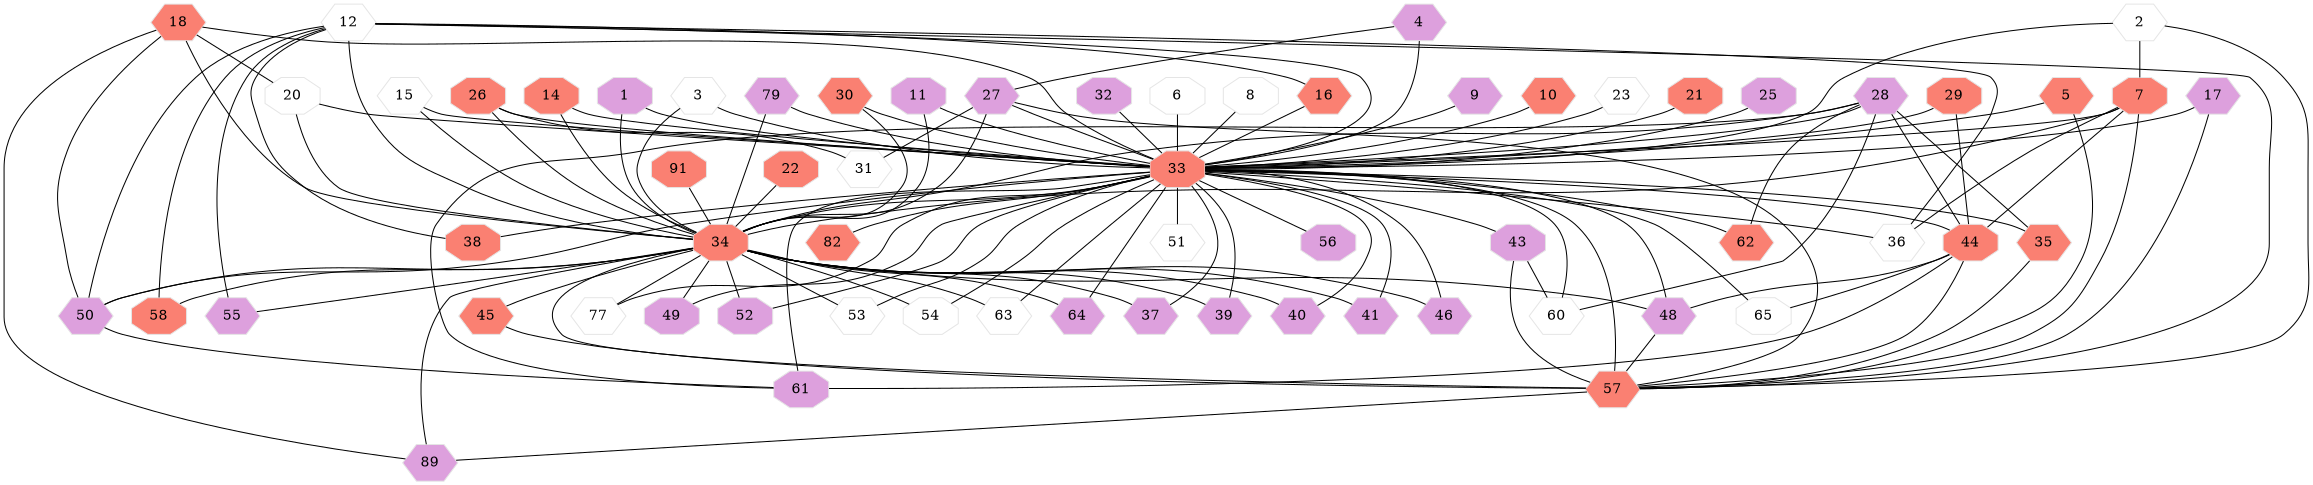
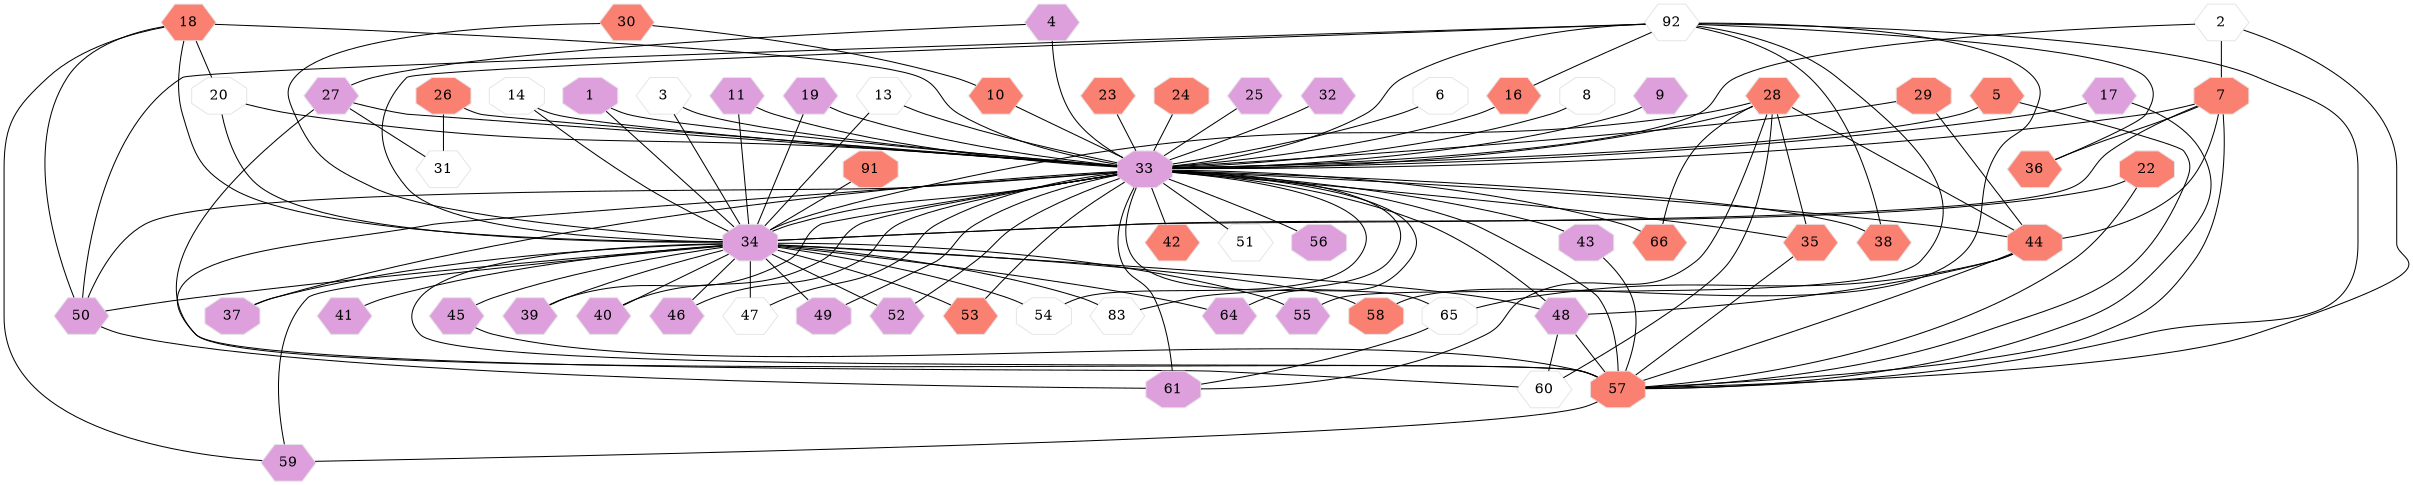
(349, 22) -> (1672, 22)
(405, 96) -> (884, 96)
(552, 96) -> (517, 96)
(772, 96) -> (810, 96)
(919, 96) -> (737, 96)
(1104, 96) -> (1328, 96)
(1622, 96) -> (1108, 96)
(1695, 96) -> (1182, 96)
(1769, 96) -> (1255, 96)
(1881, 96) -> (1773, 96)
(1005, 144) -> (800, 44)
(1177, 169) -> (1145, 169)
(944, 182) -> none
(583, 189) -> none
(1347, 203) -> none
(1690, 214) -> none
(473, 243) -> (1884, 243)
(721, 243) -> (750, 243)
(833, 243) -> (1172, 243)
(1746, 243) -> (1660, 243)
(1897, 243) -> (2035, 169)
(1537, 279) -> (1553, 353)
(486, 316) -> (457, 316)
(598, 316) -> (750, 316)
(745, 316) -> (897, 316)
(857, 316) -> (971, 316)
(1004, 316) -> (1117, 316)
(1151, 316) -> (232, 316)
none -> (1914, 335)
(1402, 377) -> (1328, 359)
(1613, 389) -> (1618, 389)
(430, 463) -> (289, 463)
